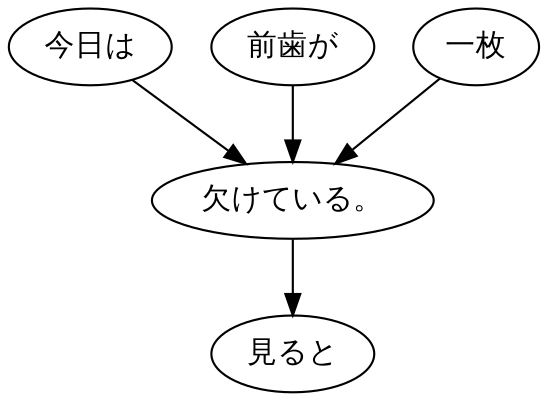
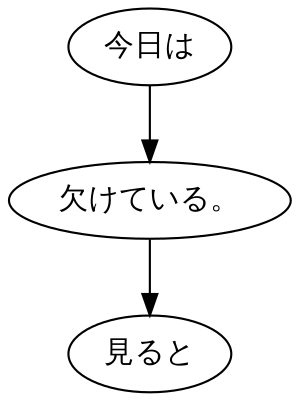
(293, 47) -> none
(476, 47) -> none
